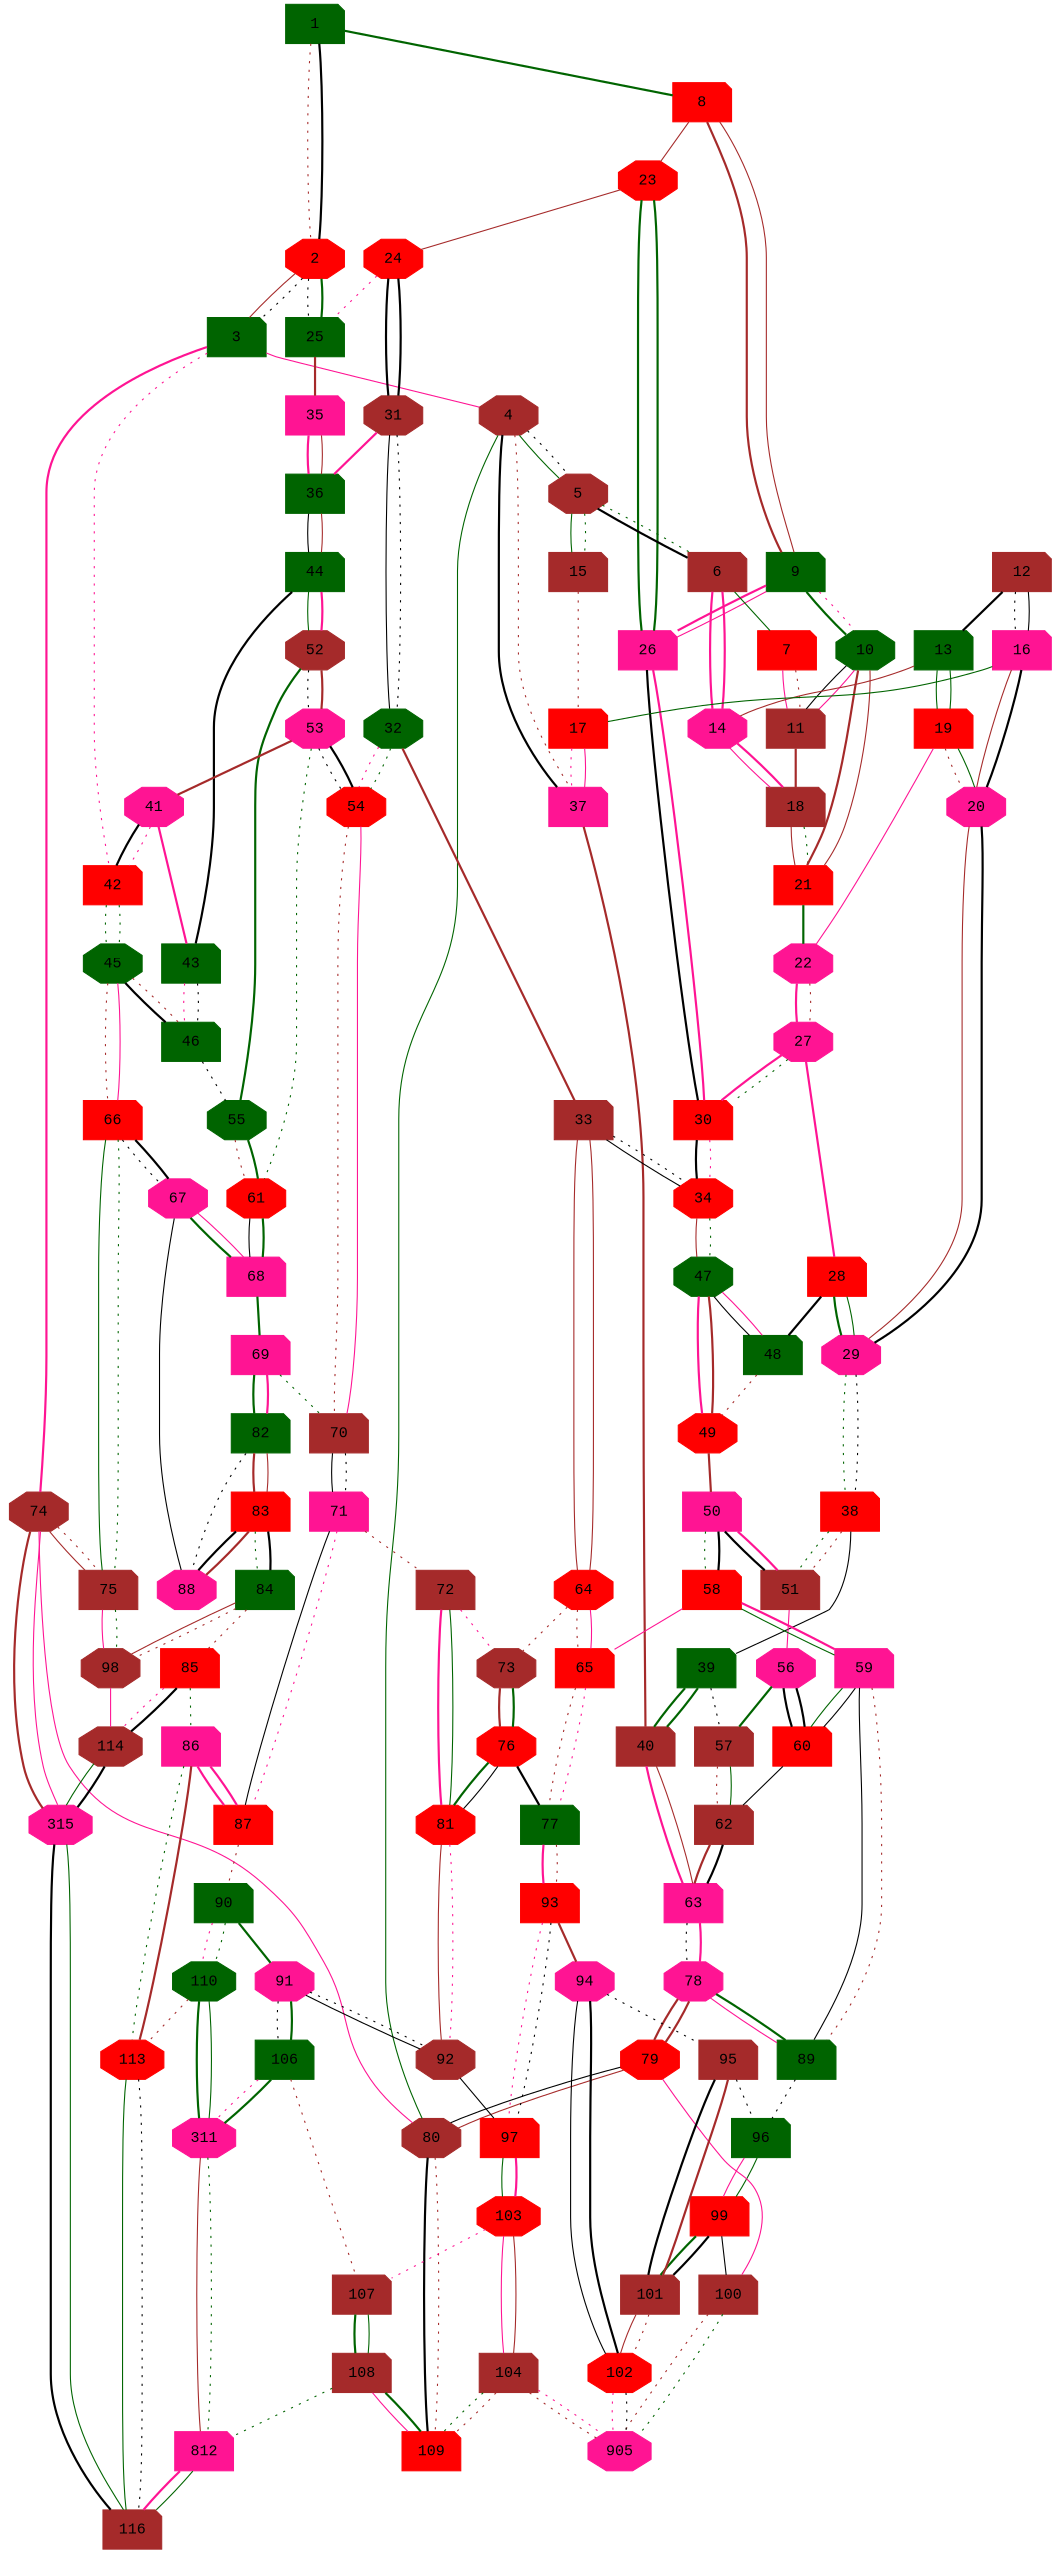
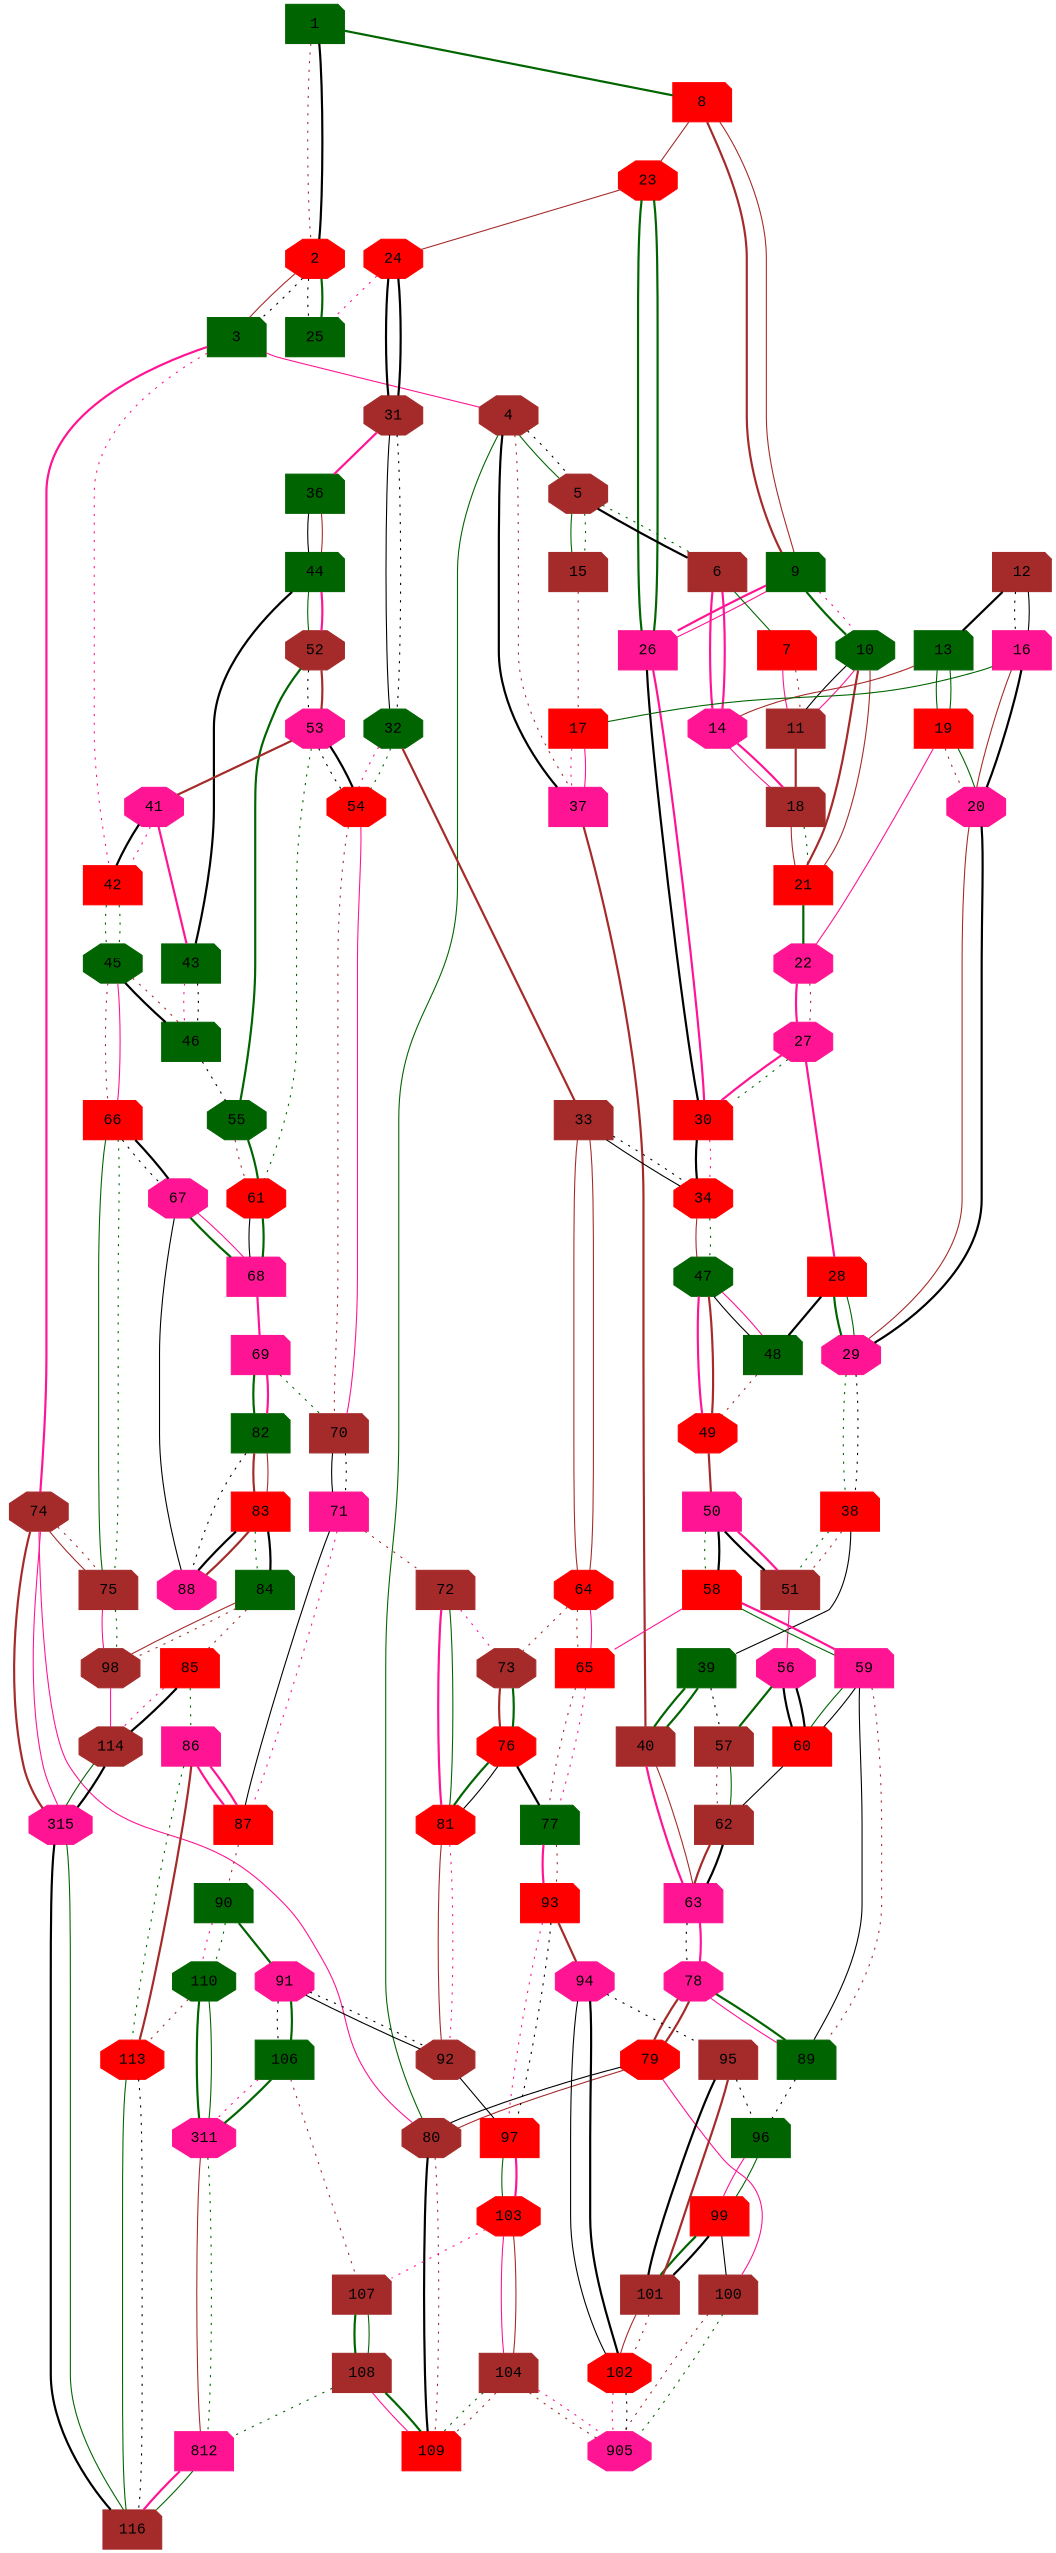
(315, 415) -> none
(258, 1316) -> (258, 1316)
